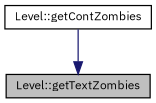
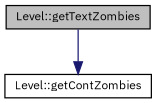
(78, 45) -> (78, 45)
